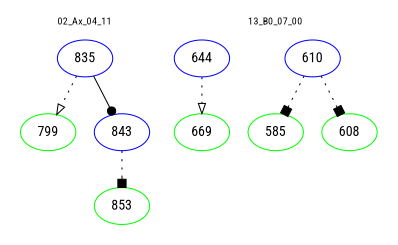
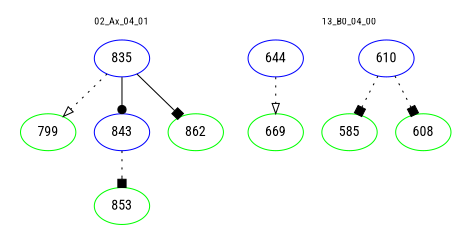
(85, 22) -> (122, 22)
(276, 22) -> (350, 22)
none -> (196, 132)
